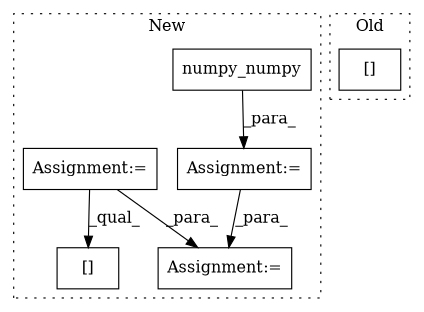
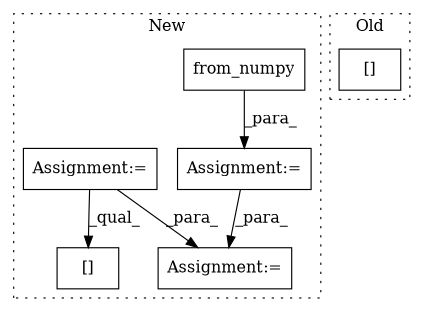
(242, 70) -> (244, 70)
